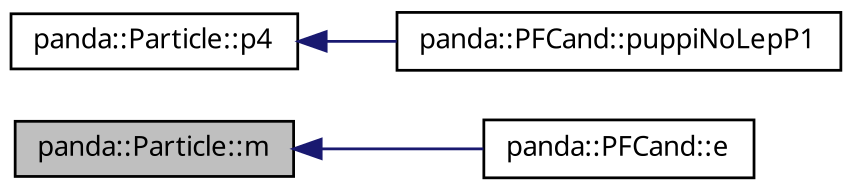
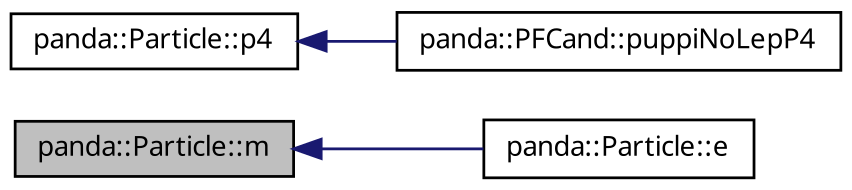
(619, 41) -> (619, 41)
(619, 149) -> (619, 149)
